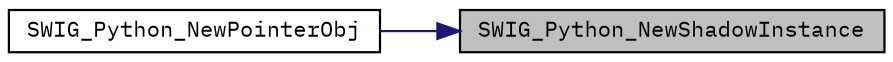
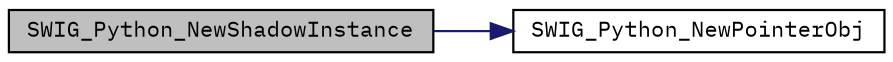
(409, 31) -> (462, 31)
